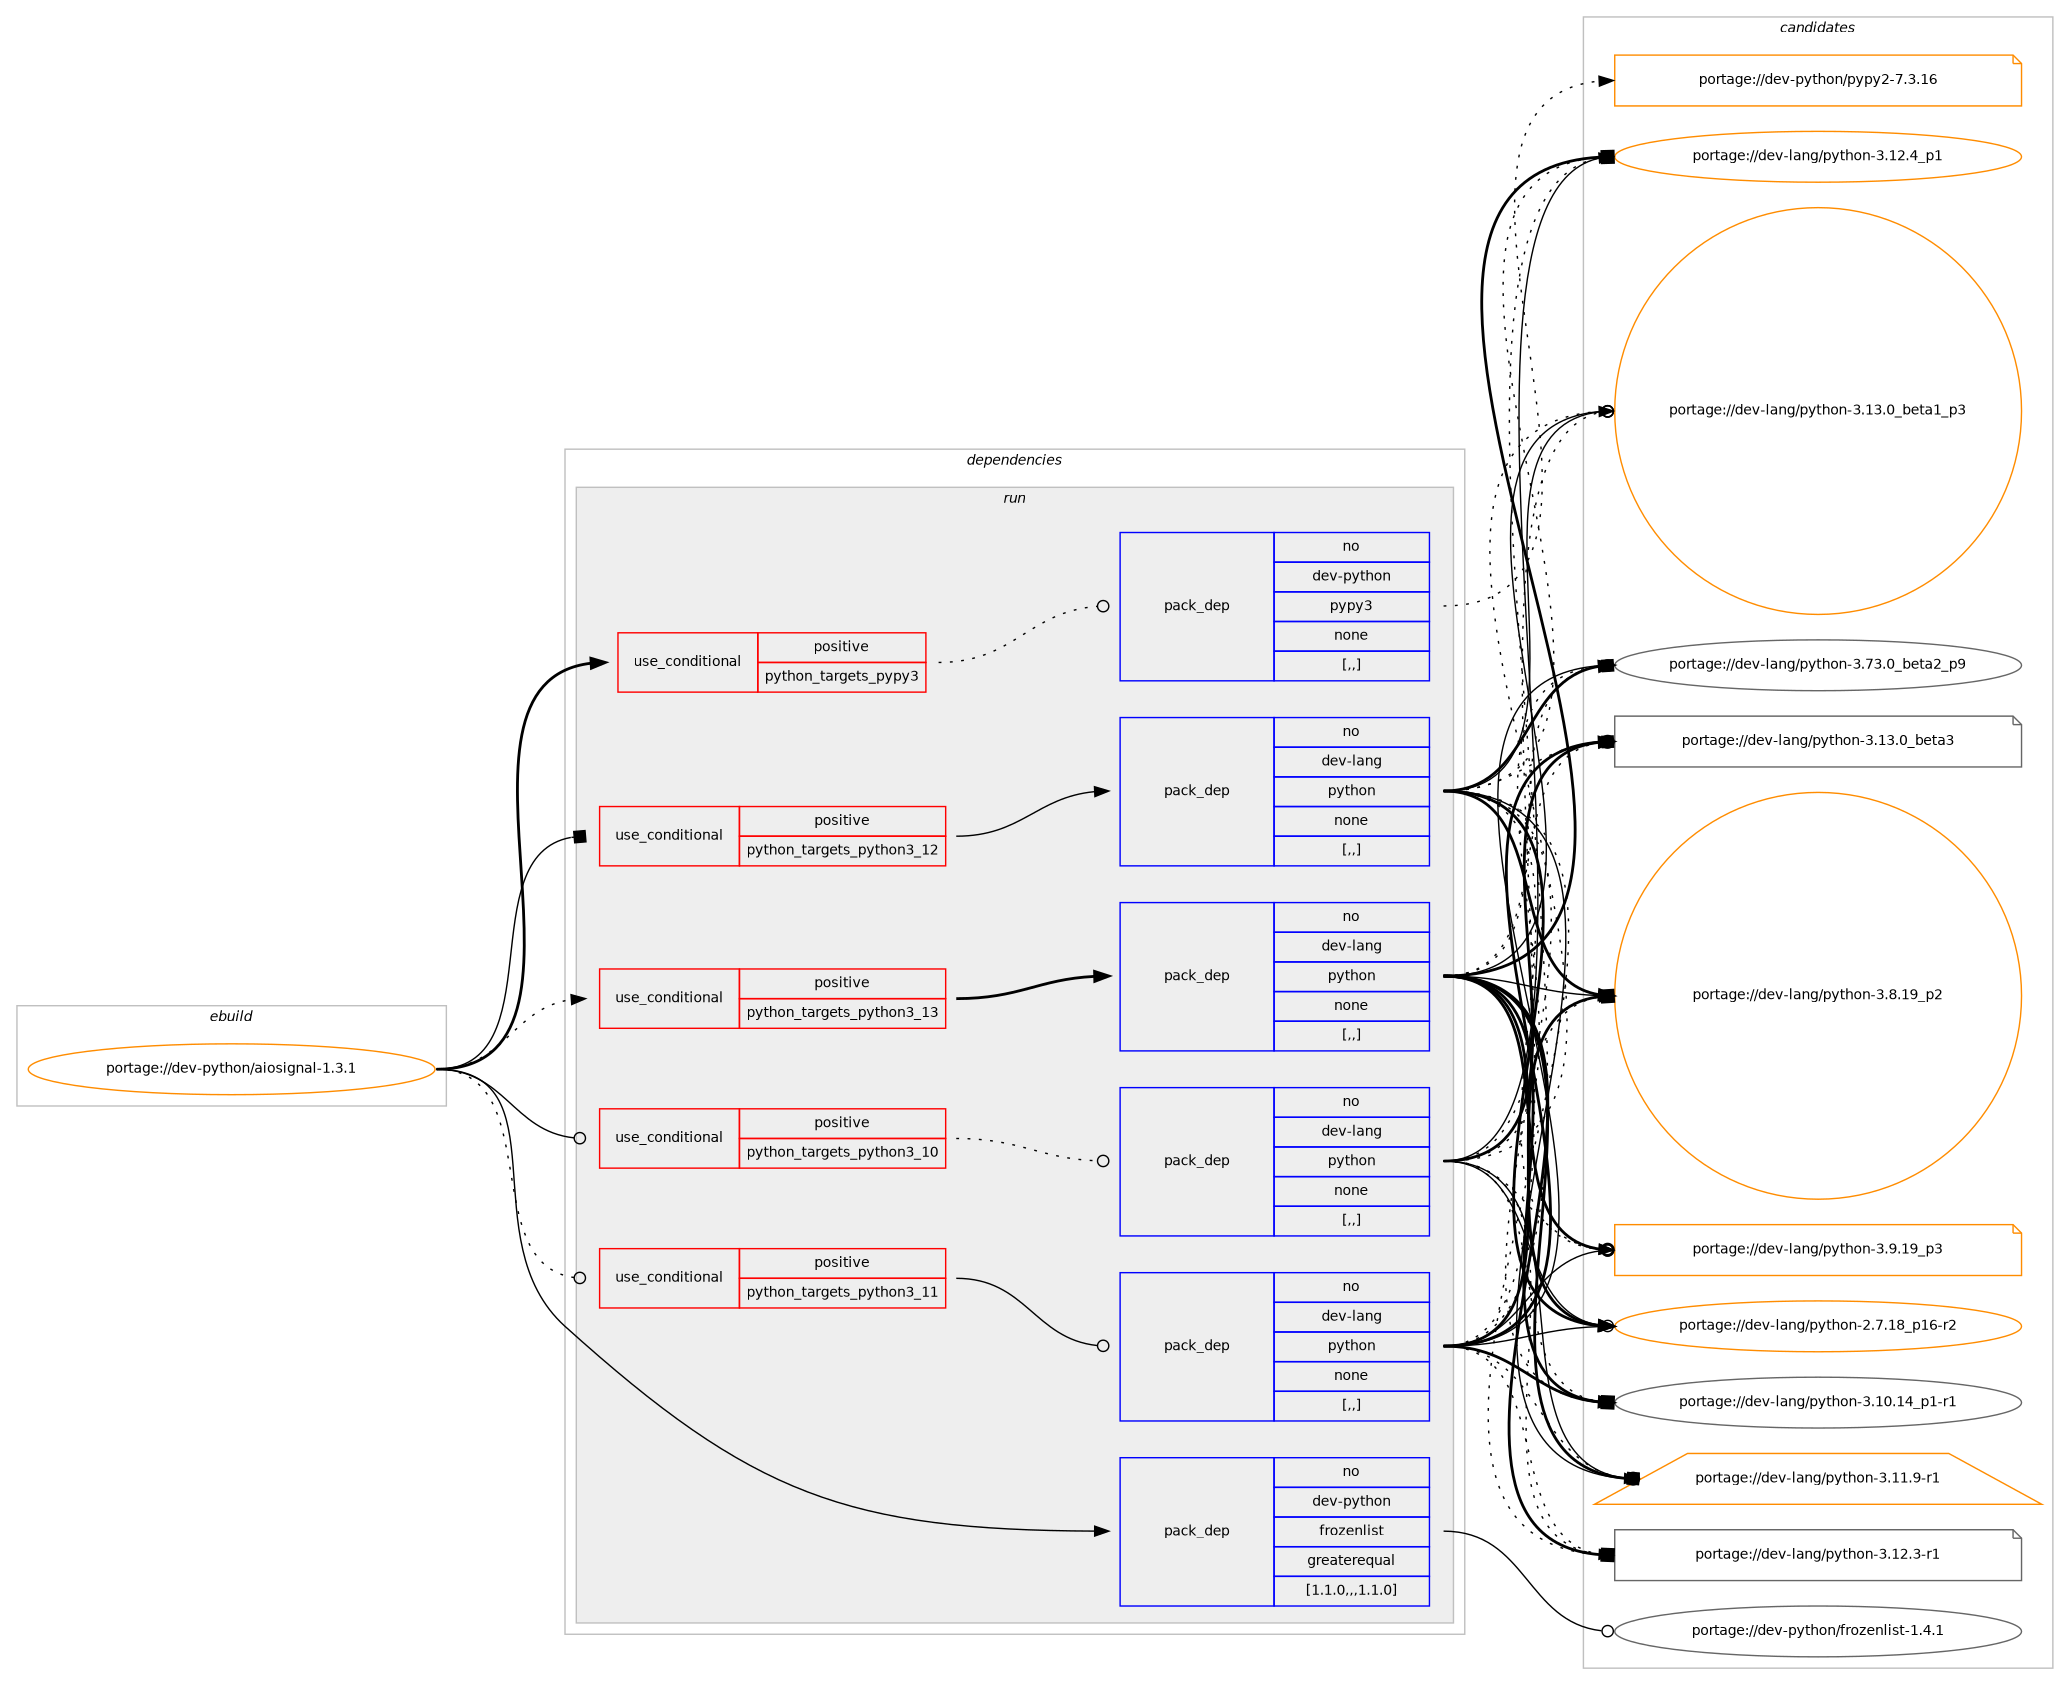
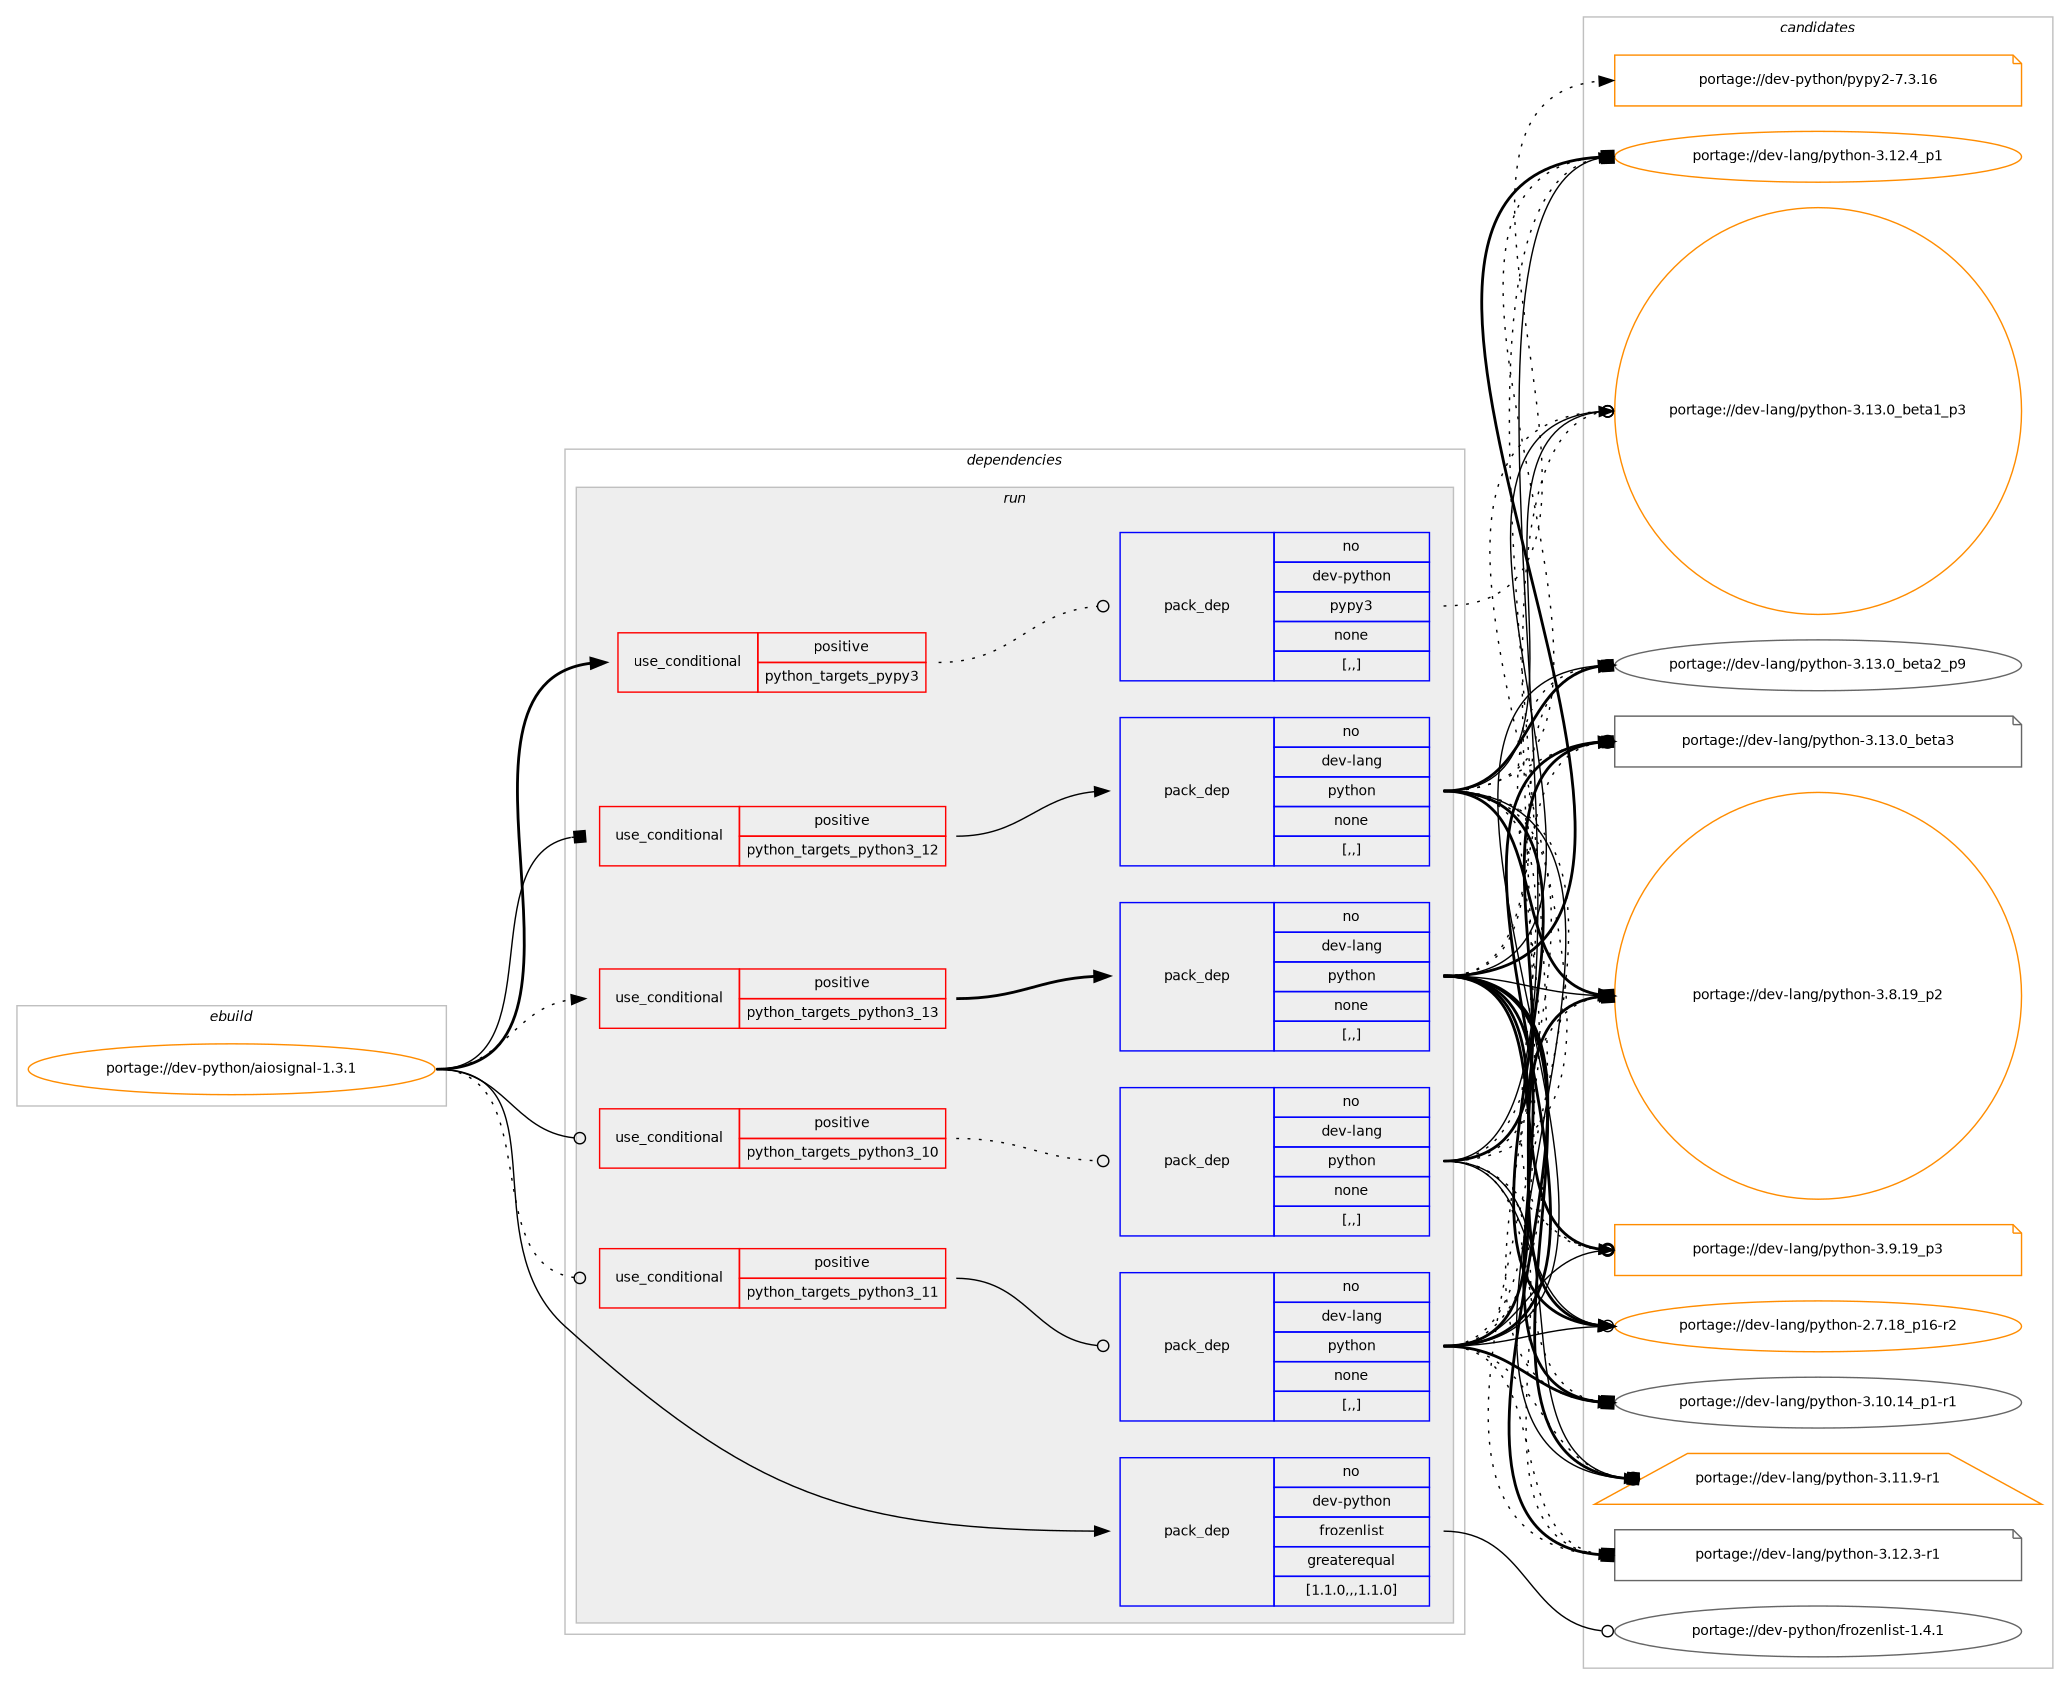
(1818, 665) -> (1818, 665)
